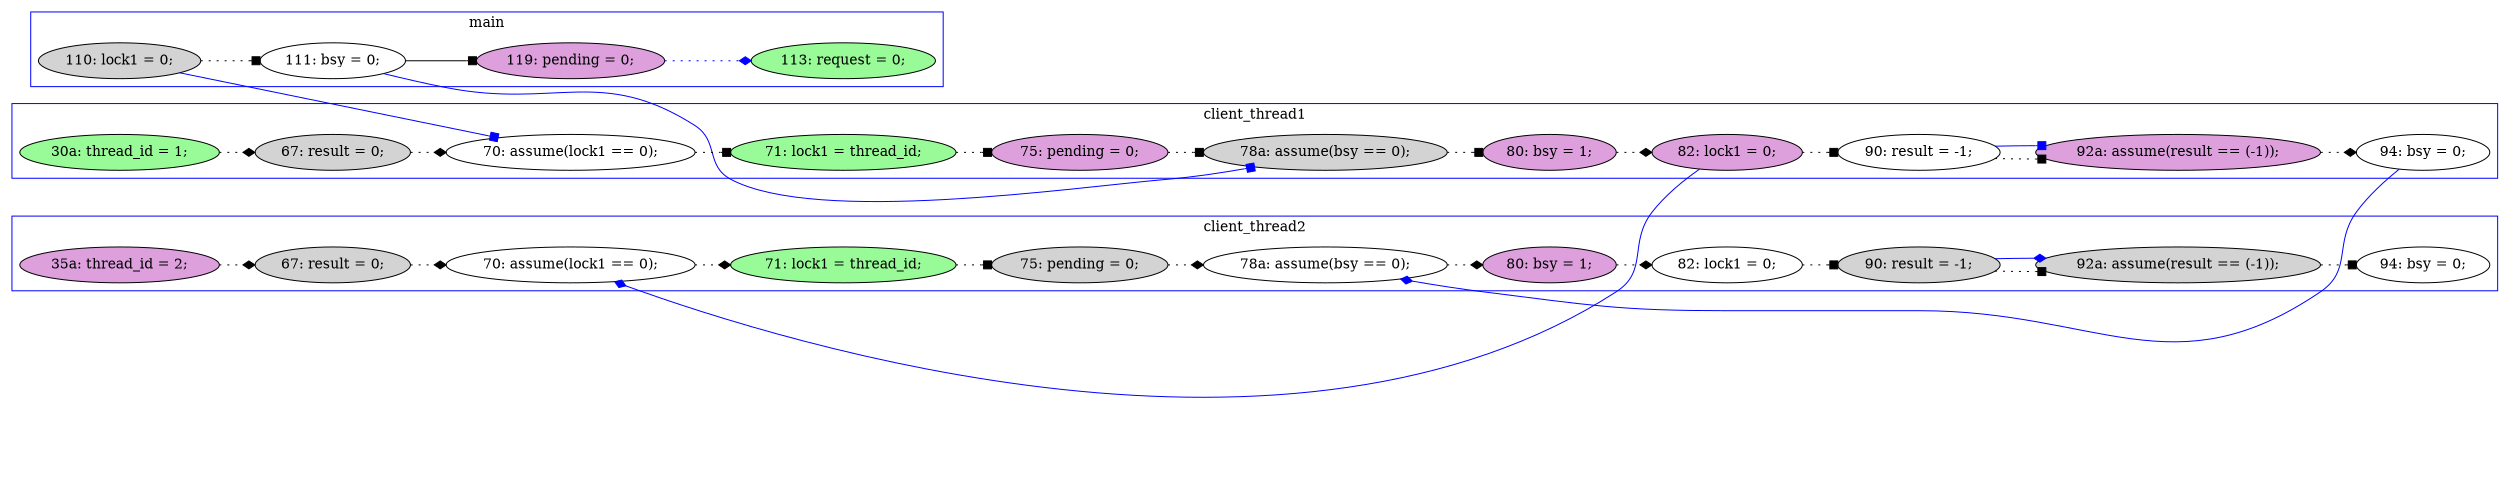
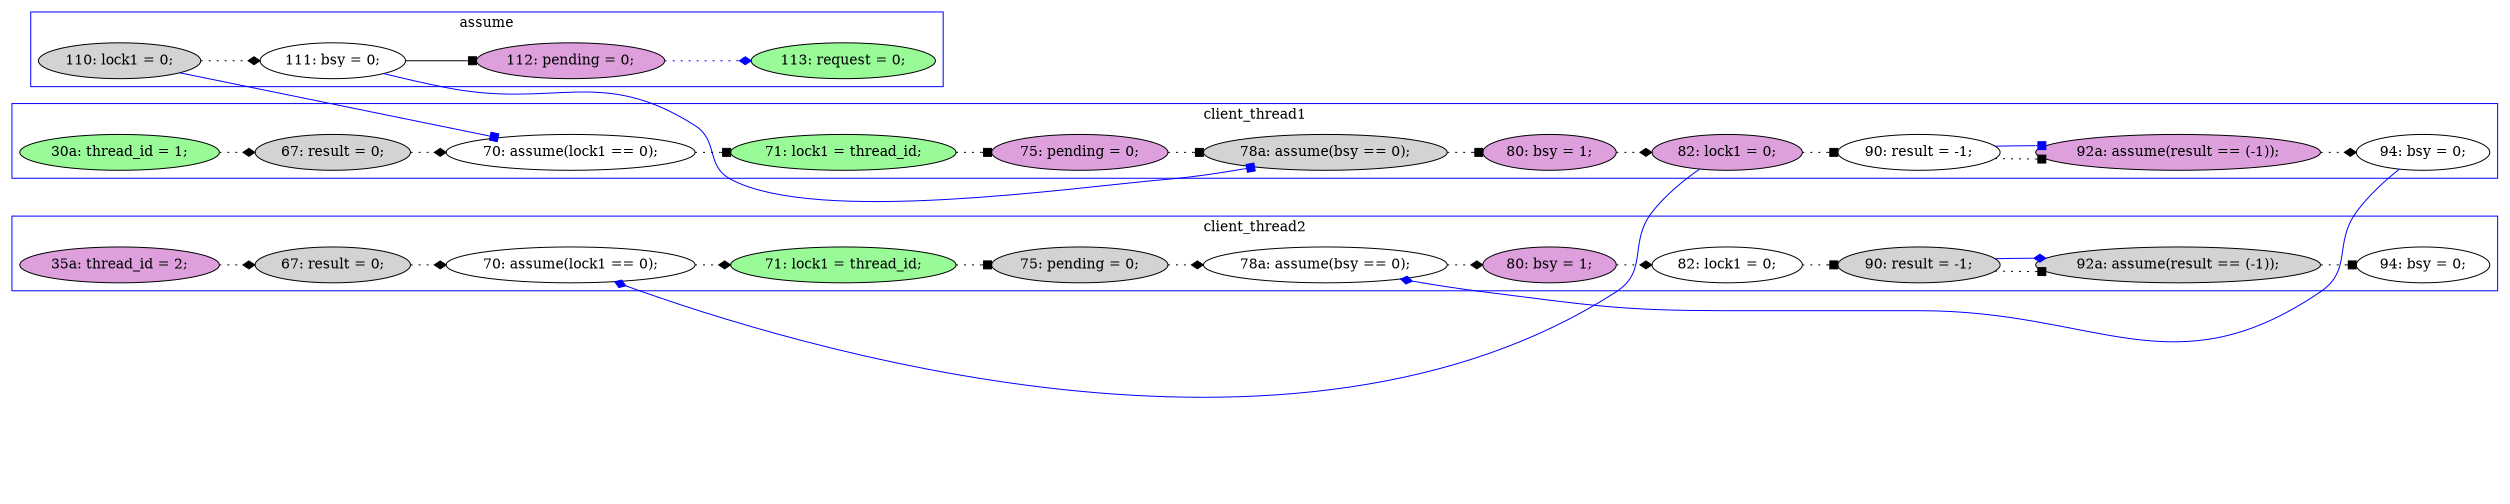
(487, 23) -> (487, 23)
(225, 61) -> (225, 61)
(571, 61) -> (571, 61)
